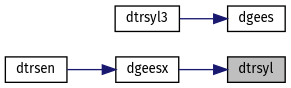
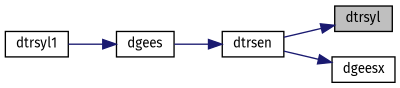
(147, 19) -> (37, 44)
none -> (191, 44)
(196, 70) -> (302, 33)
